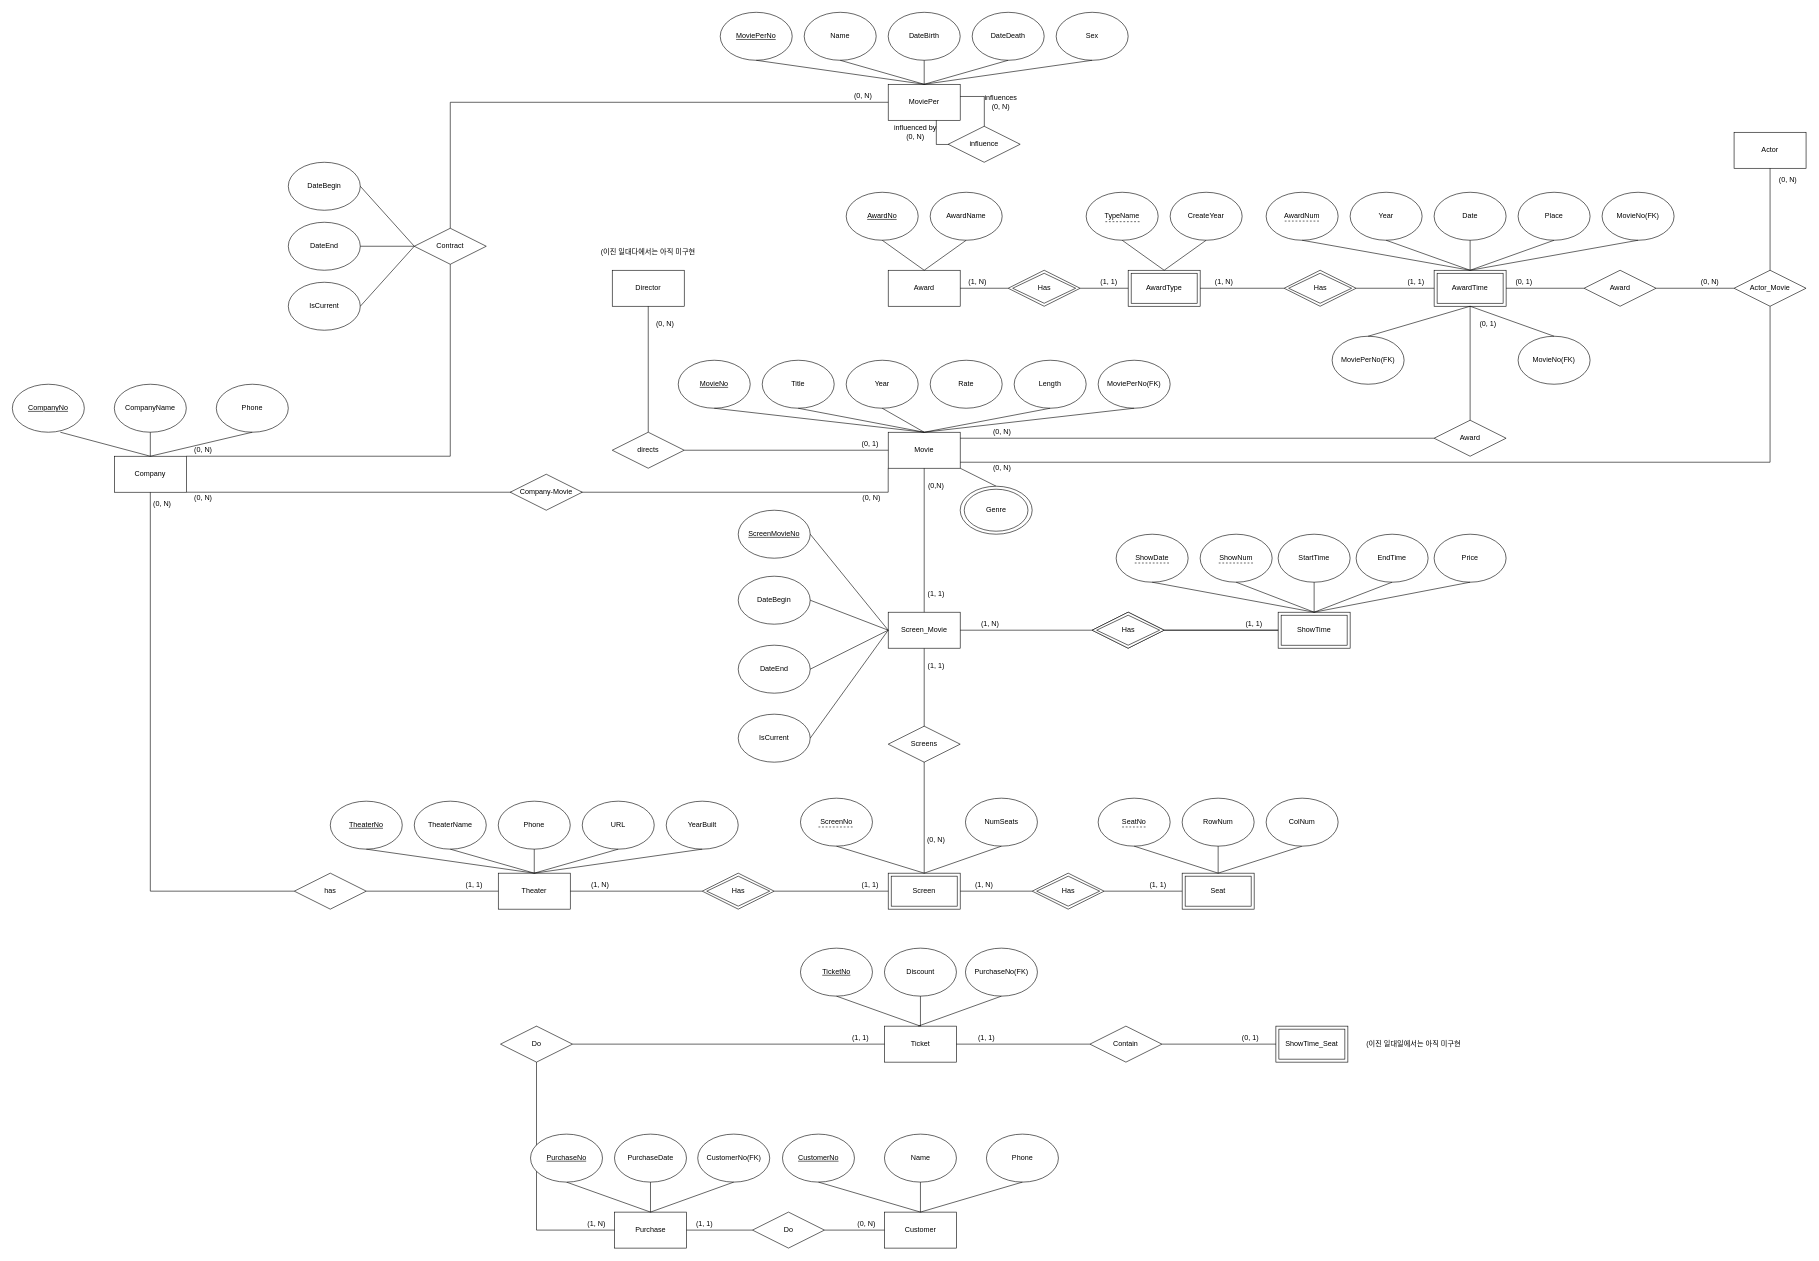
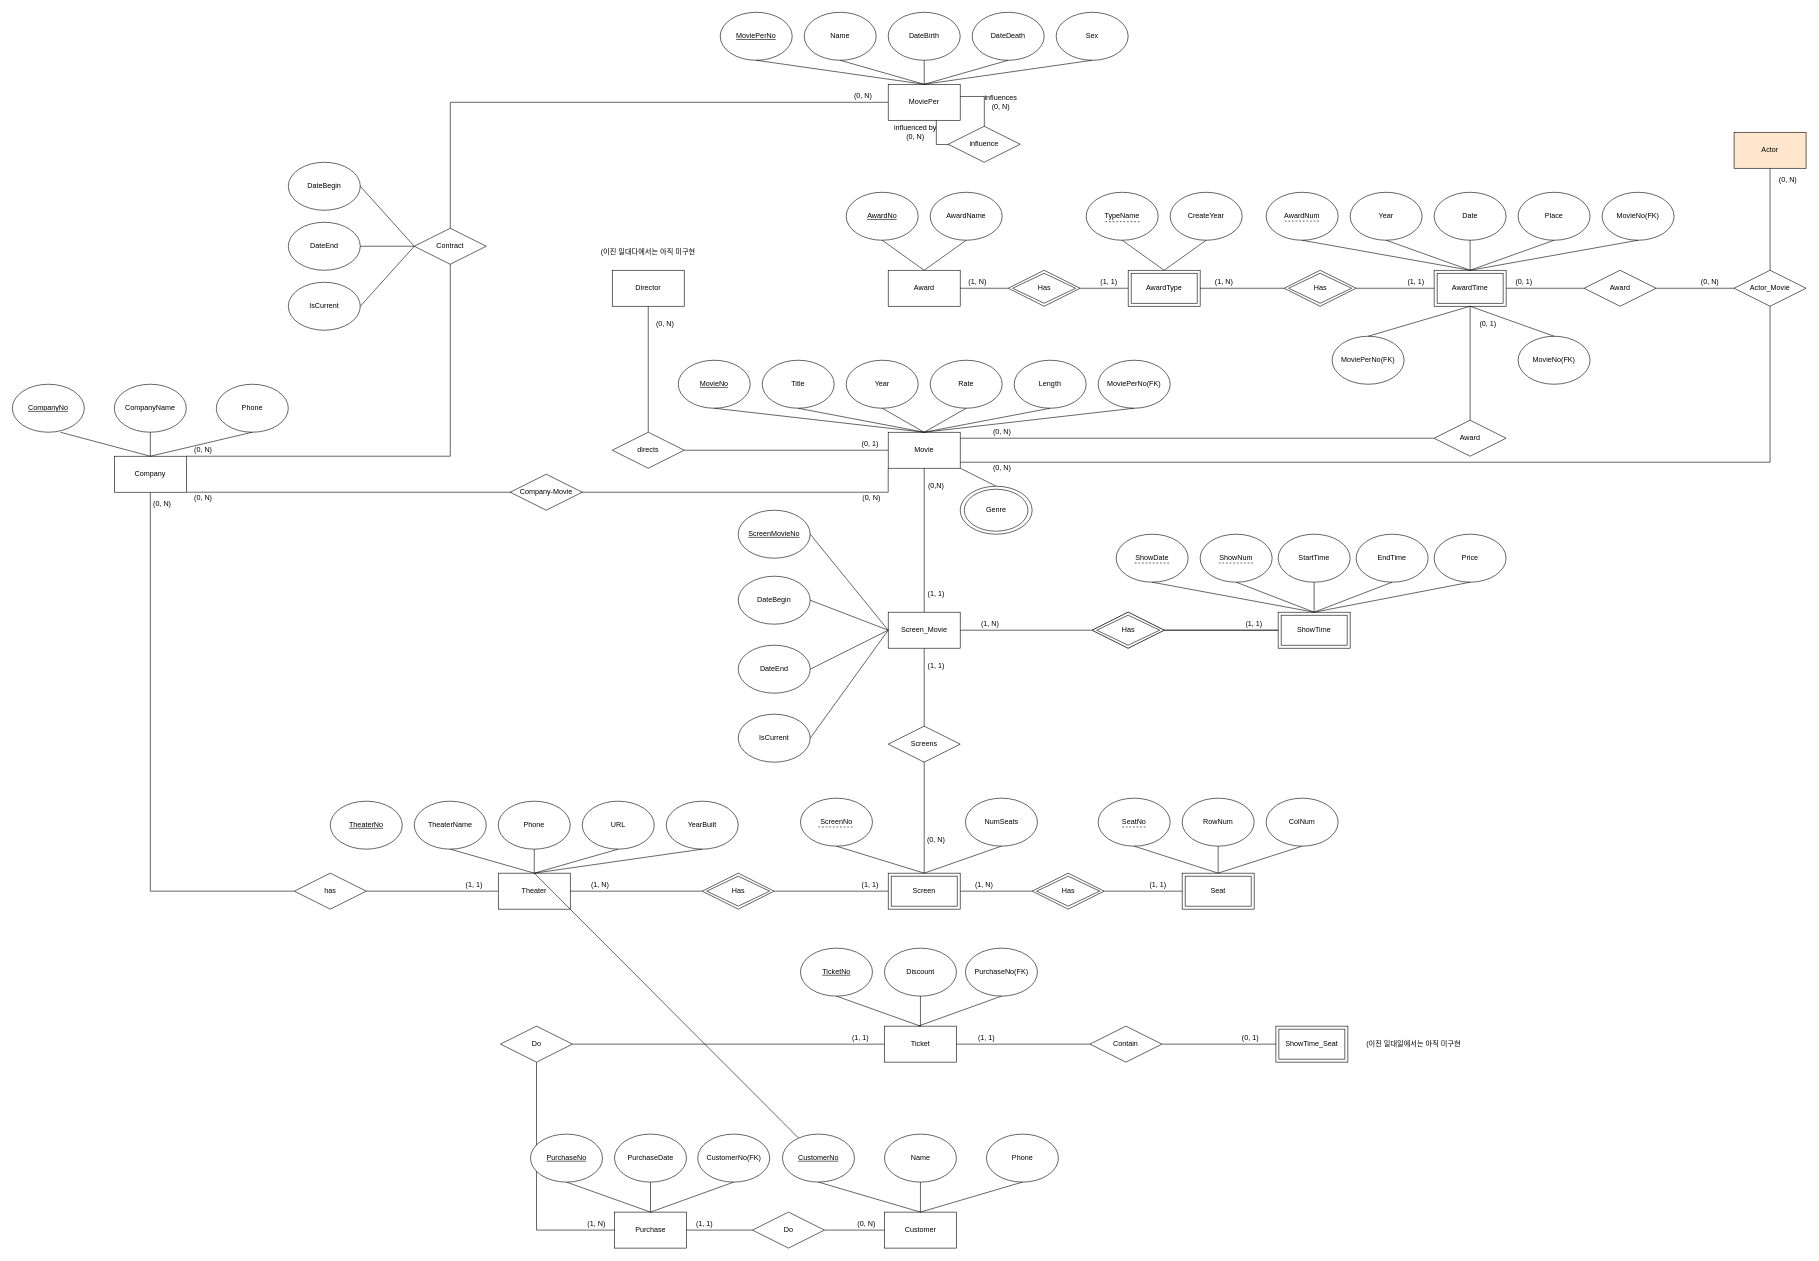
(1770, 150) -> (1770, 150)
none -> (947, 419)
(449, 861) -> (666, 1006)
